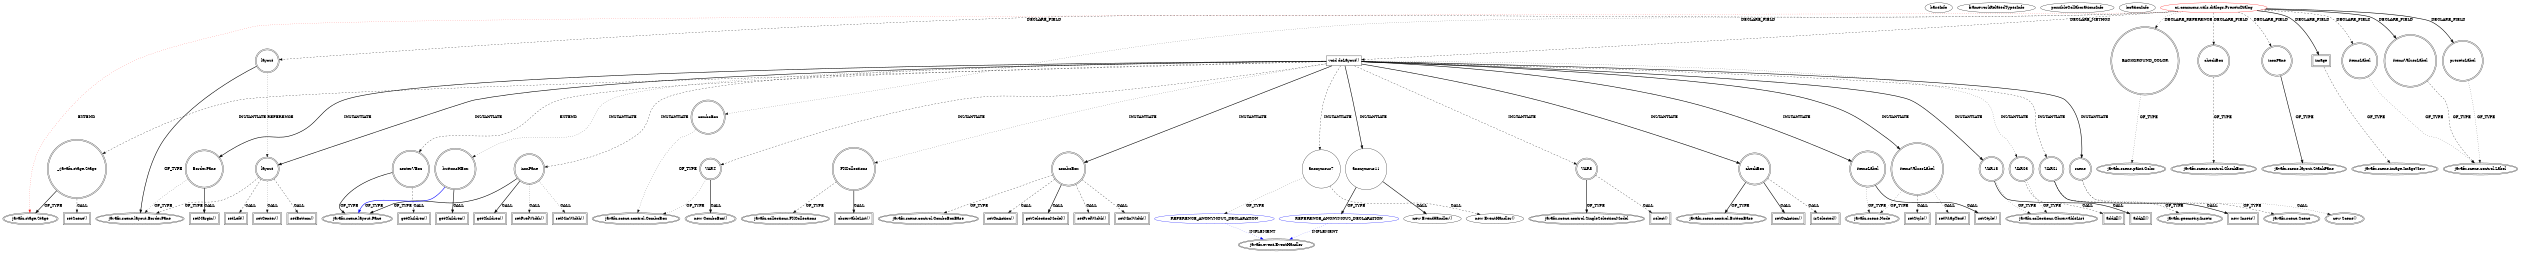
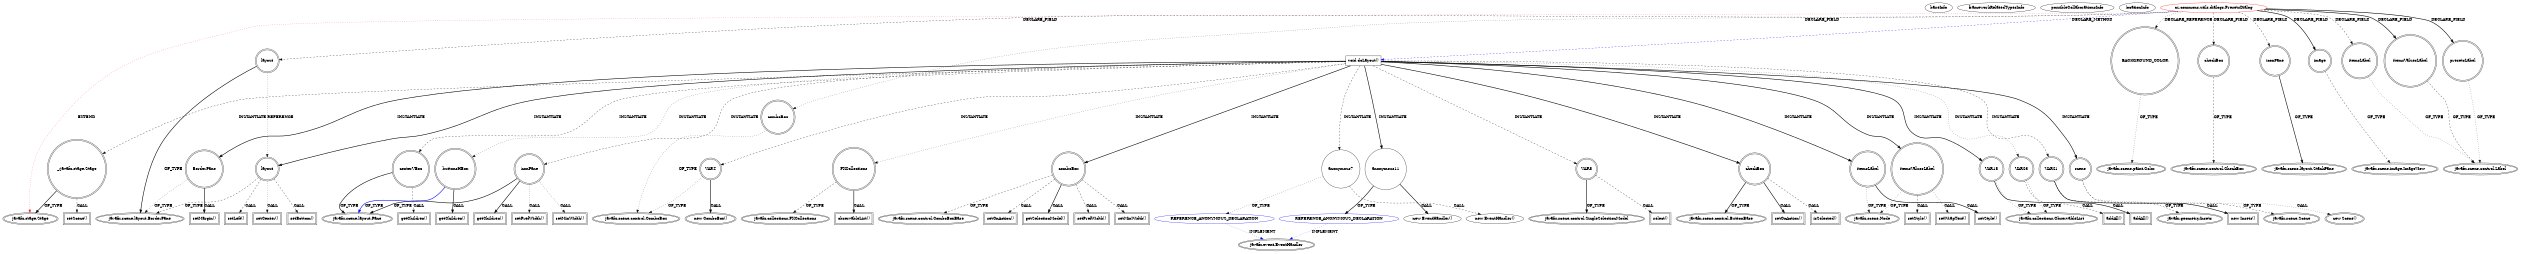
(1770, 37) -> (1780, 37)
(2321, 61) -> (2320, 61)
(568, 117) -> (633, 117)
